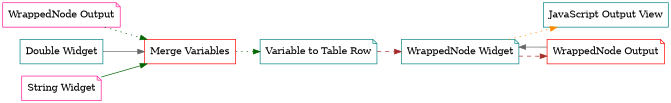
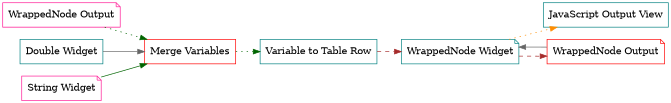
(319, 52) -> (319, 52)
